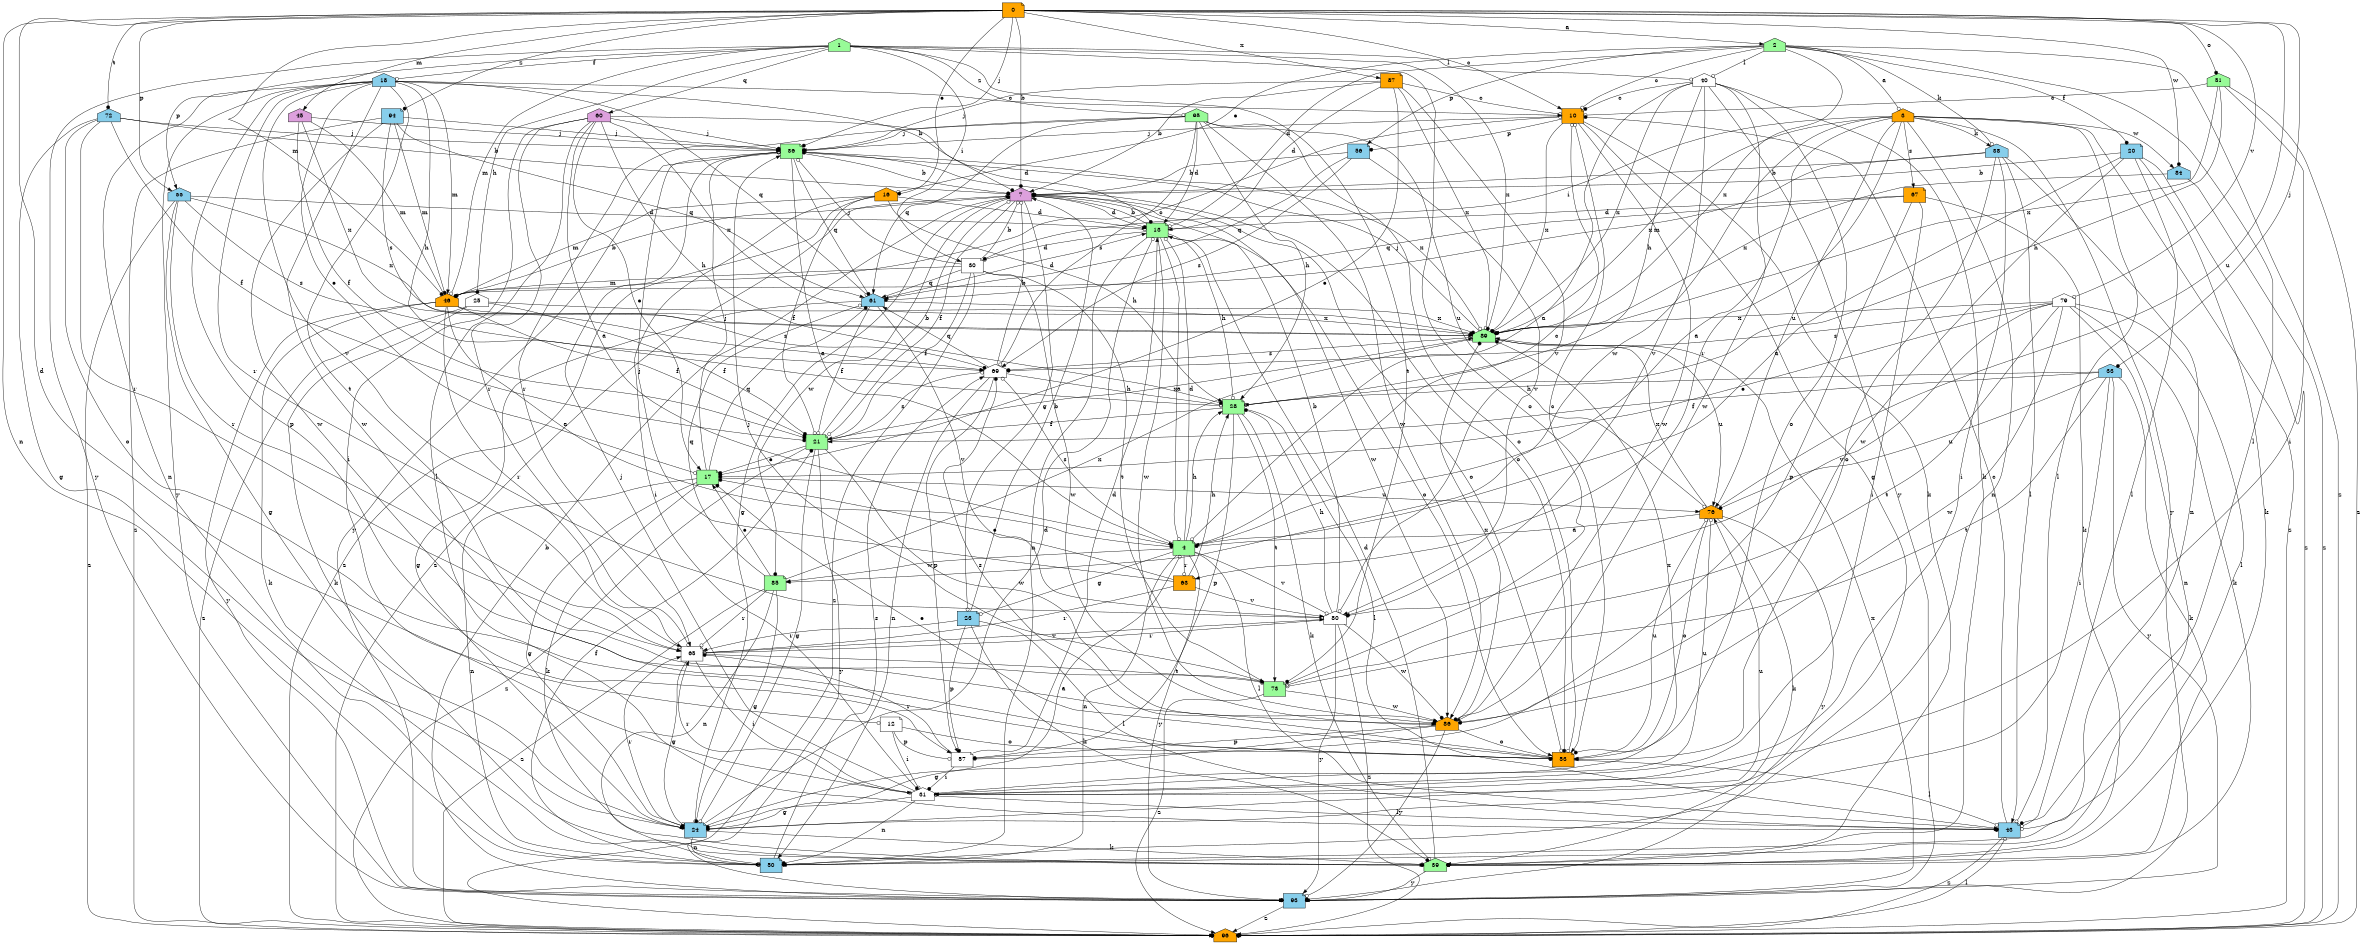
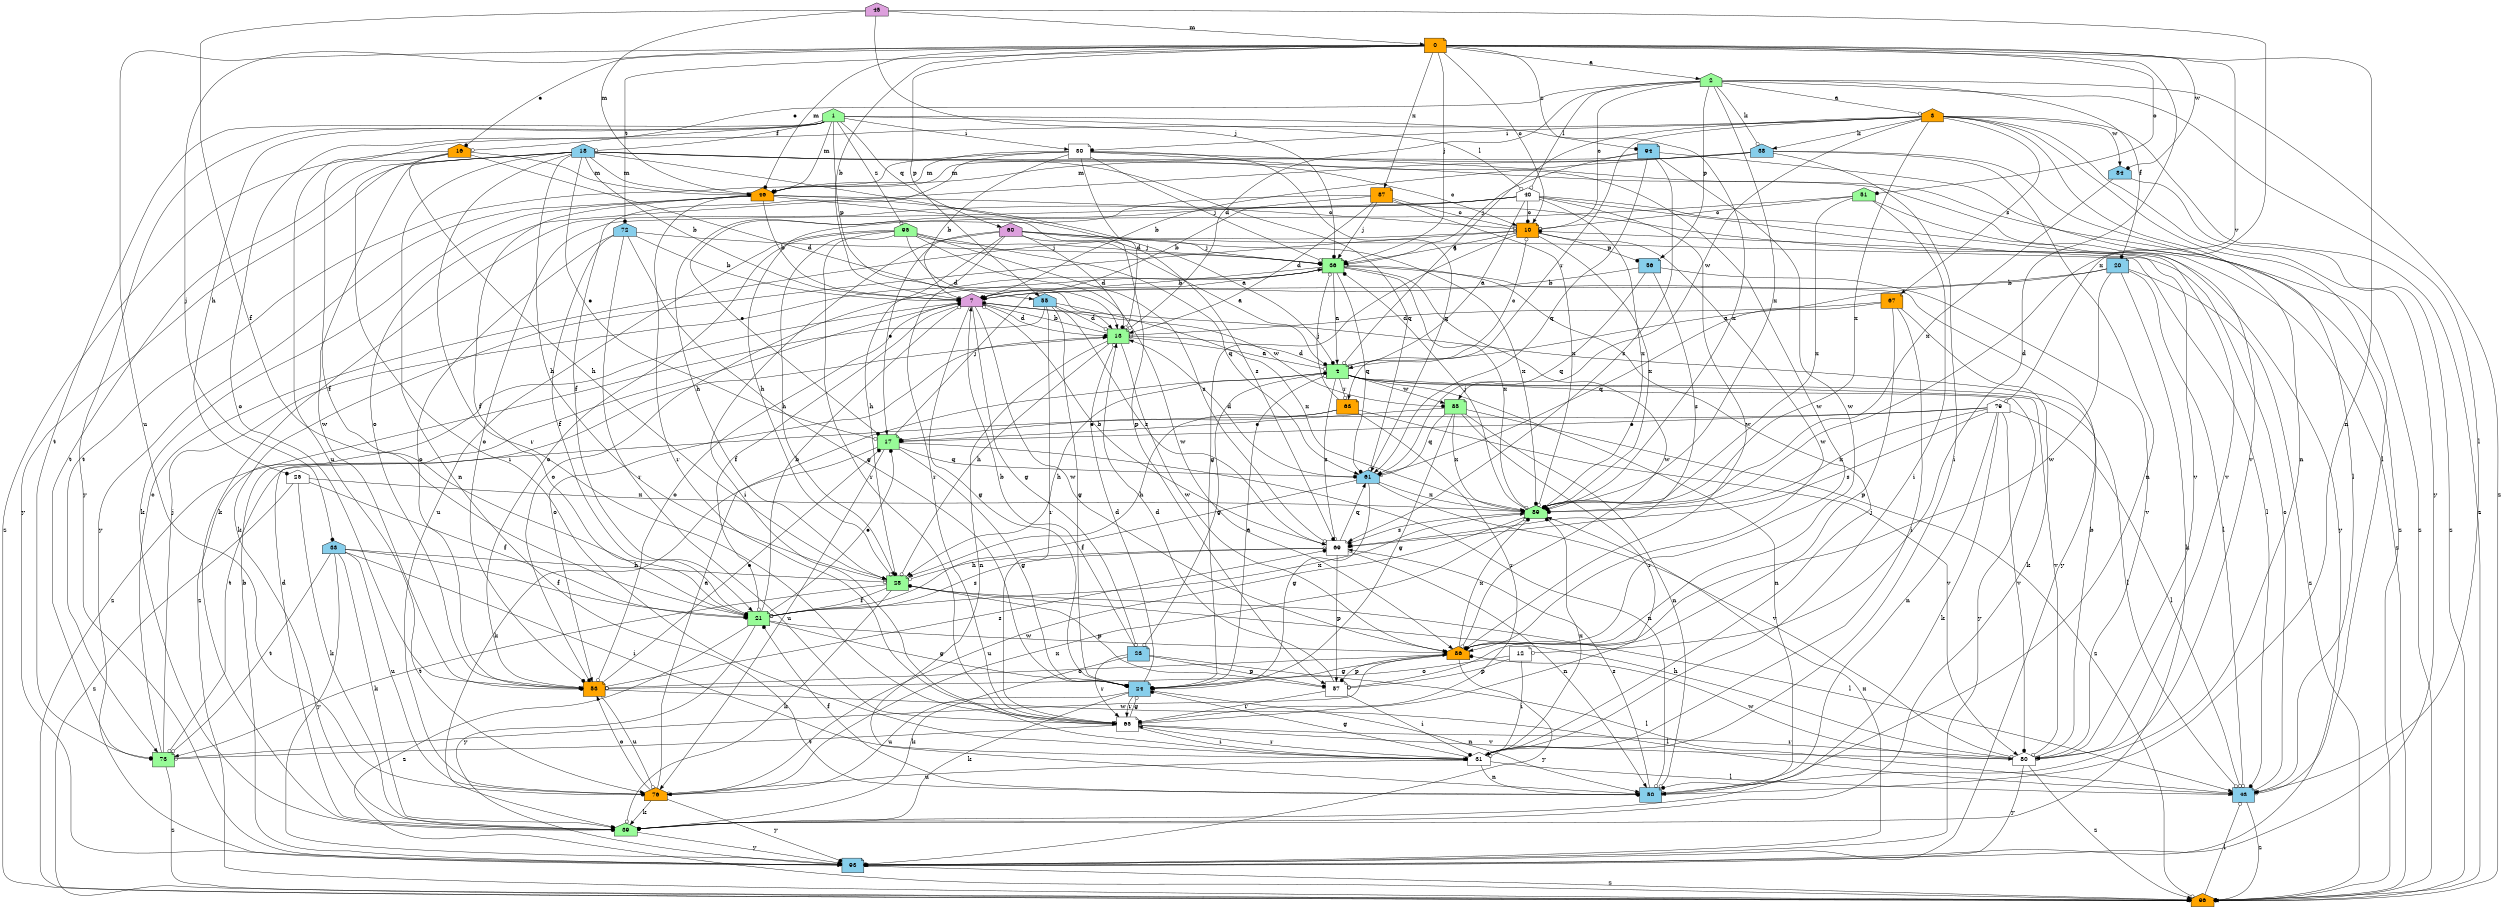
(647, 26) -> (1154, 28)
(1066, 242) -> (1117, 235)
(995, 371) -> (1337, 548)
(1837, 579) -> (1629, 397)
